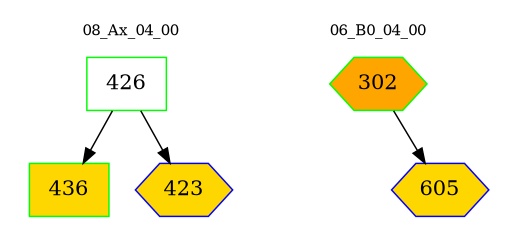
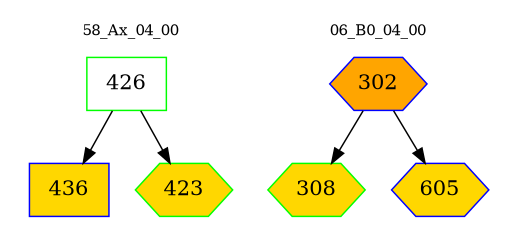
(131, 32) -> (131, 32)
(378, 84) -> (378, 84)
(69, 190) -> (69, 190)
(184, 190) -> (184, 190)
none -> (317, 190)
